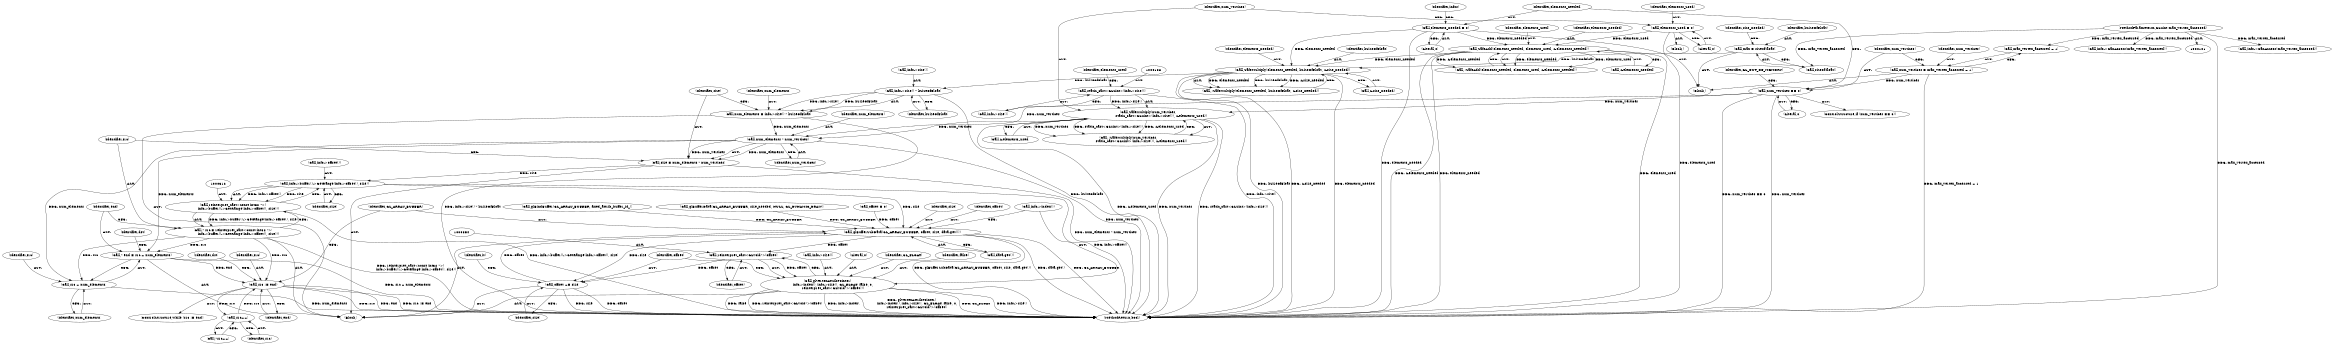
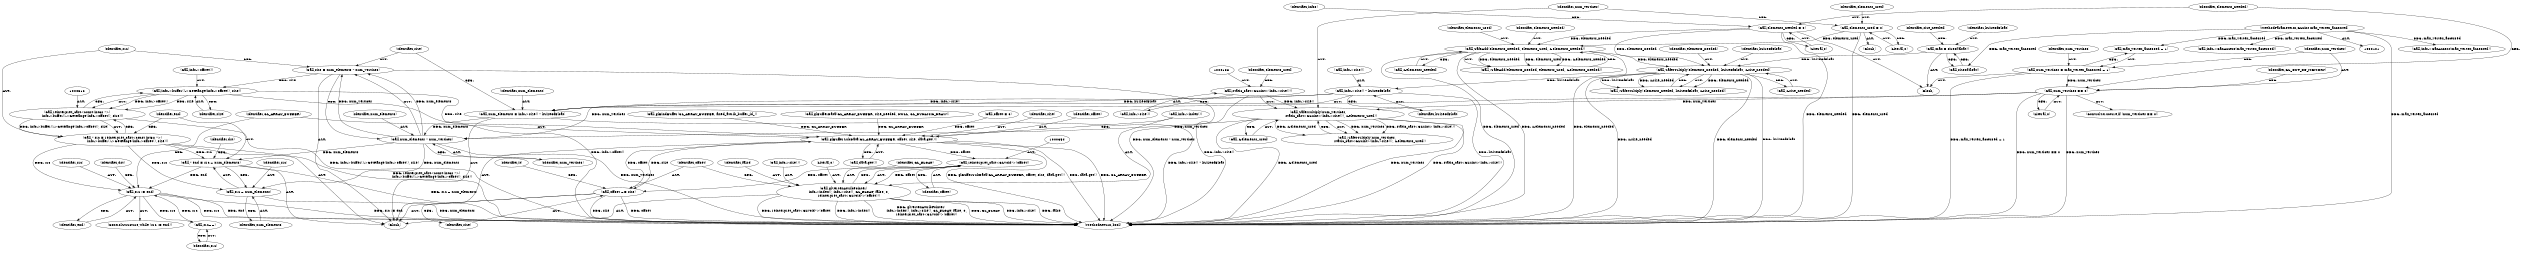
(1767, 60) -> (1965, 60)
none -> (329, 123)
(218, 339) -> none
